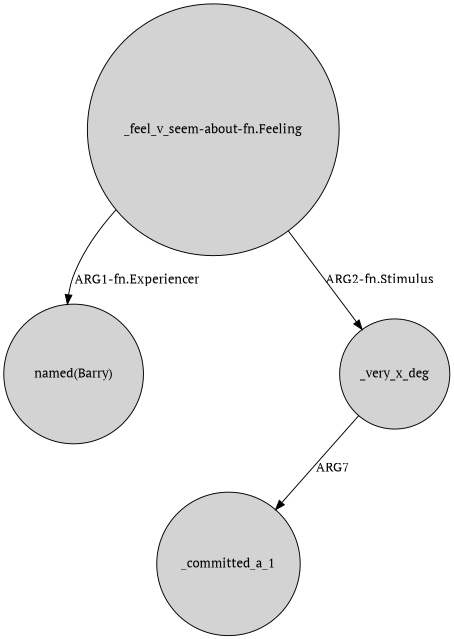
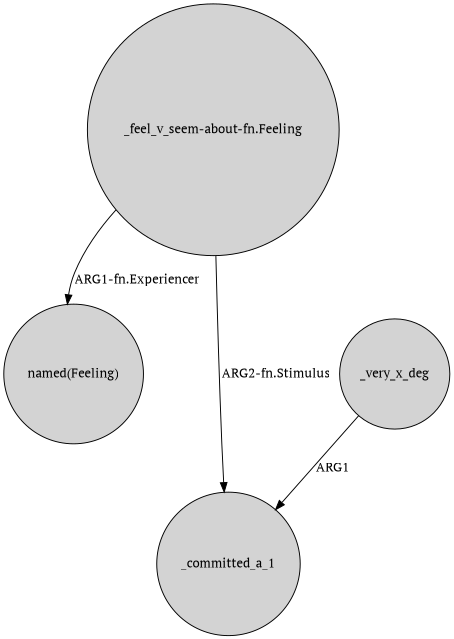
(322, 276) -> (219, 369)
(74, 374) -> (74, 374)
(333, 468) -> (333, 468)
